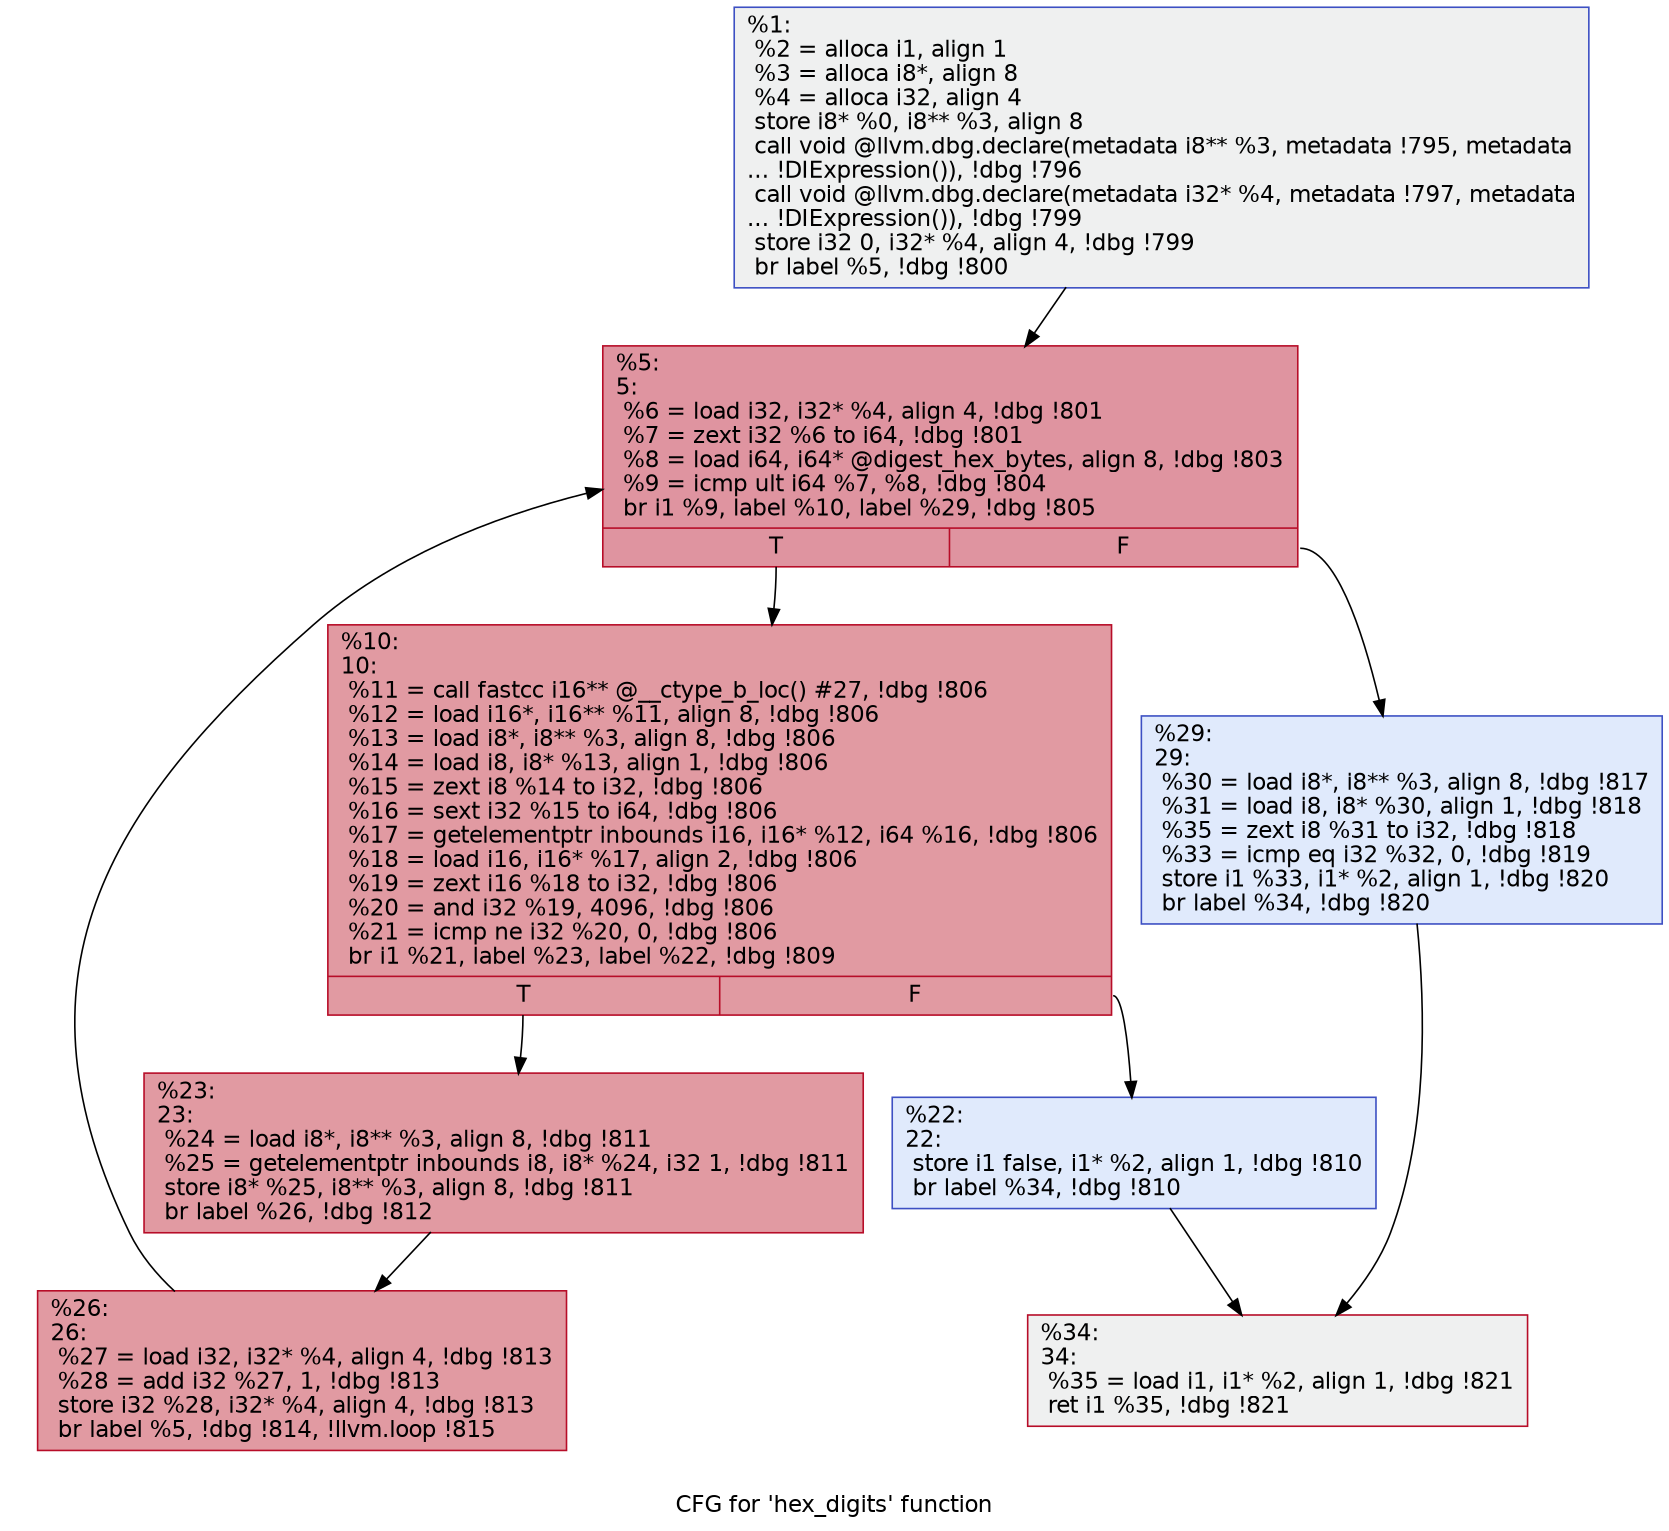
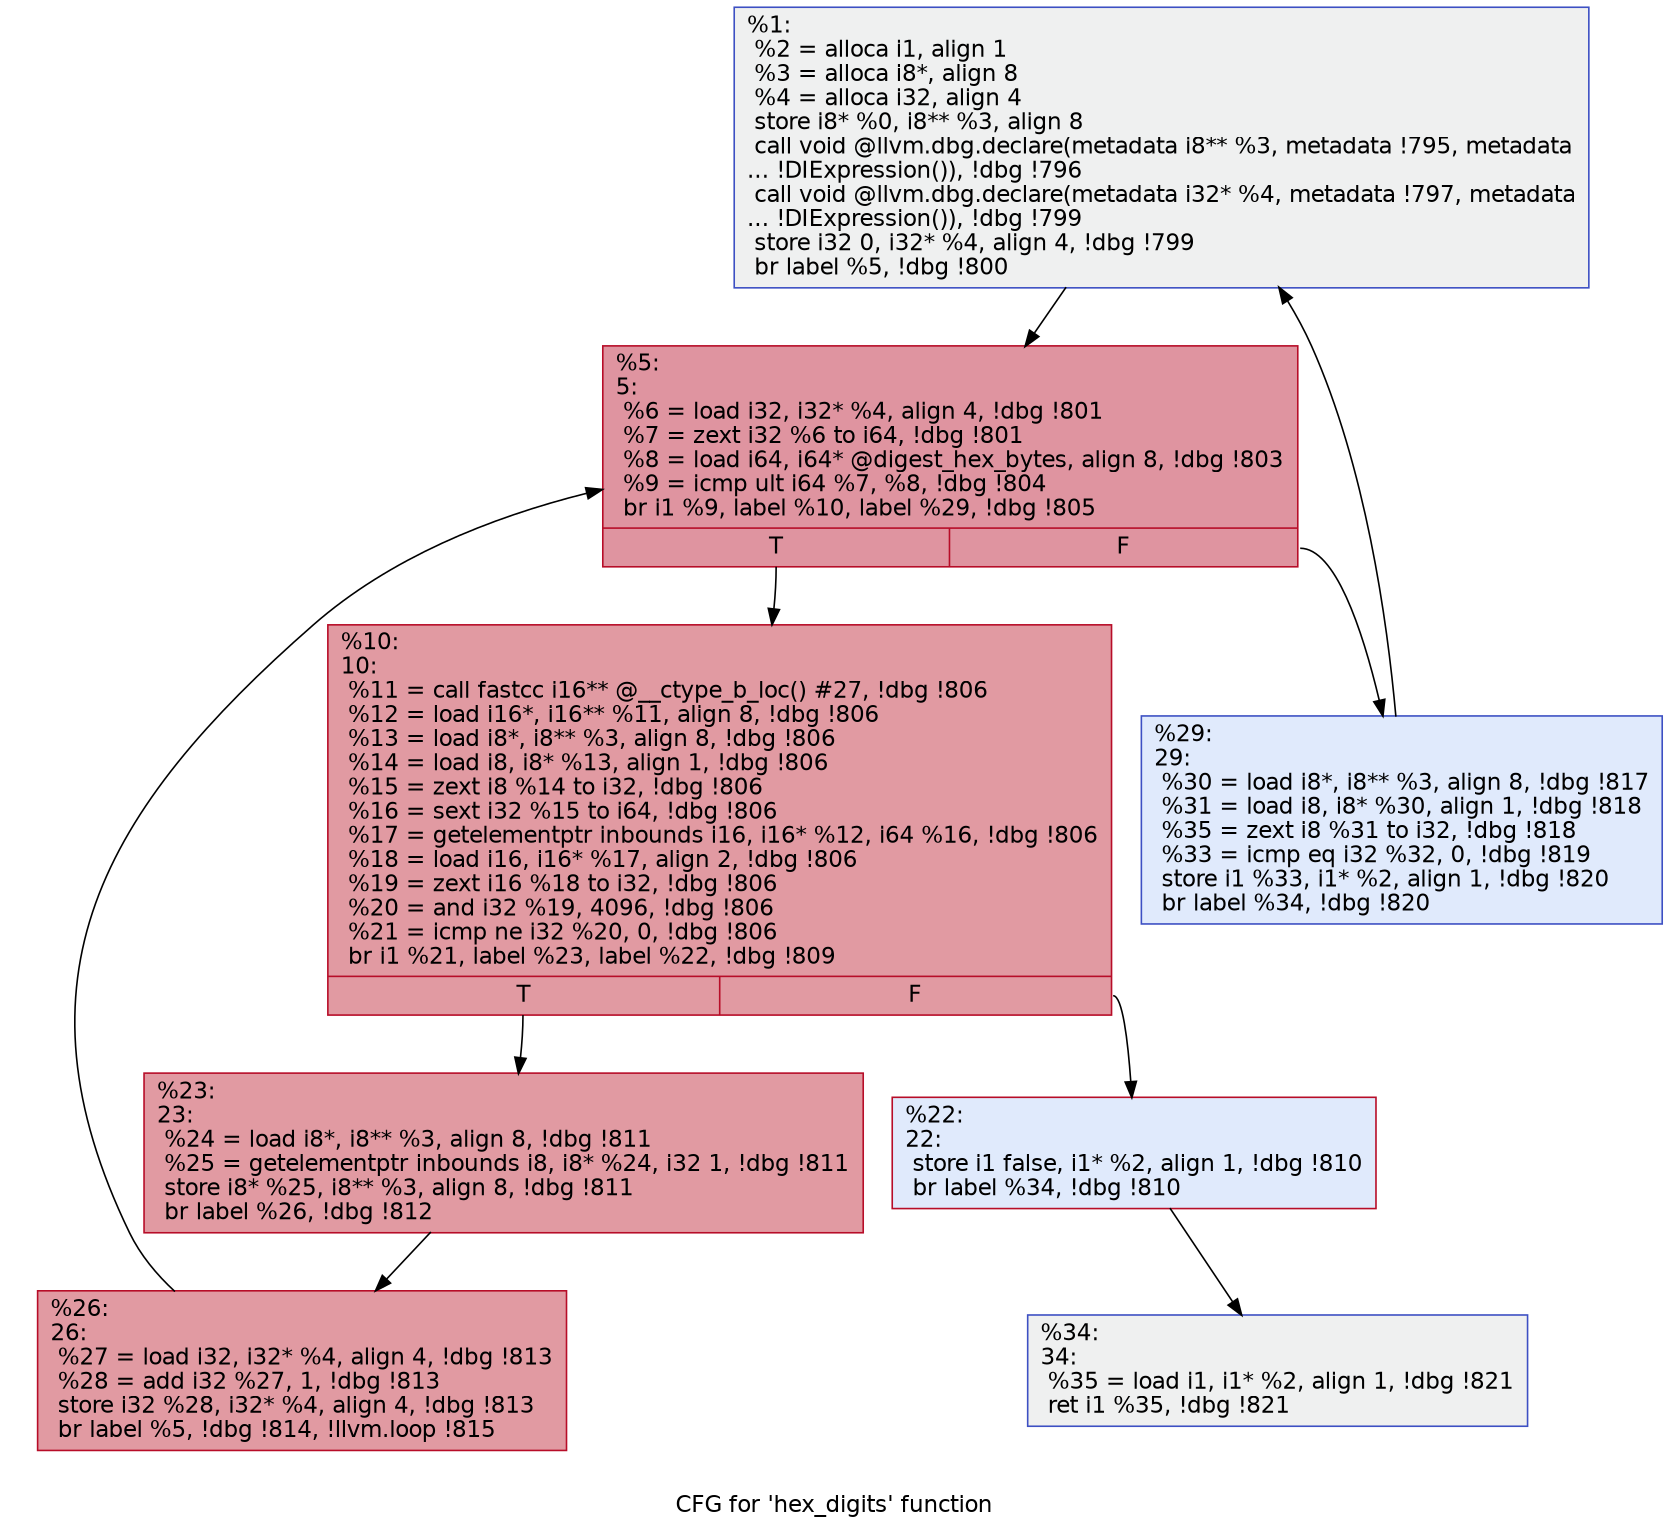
(1417, 1121) -> (1362, 503)
(1134, 1153) -> (1134, 1153)
(1278, 1371) -> (1278, 1371)
